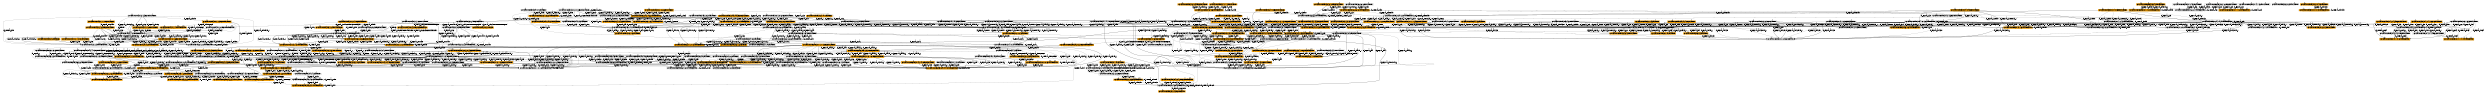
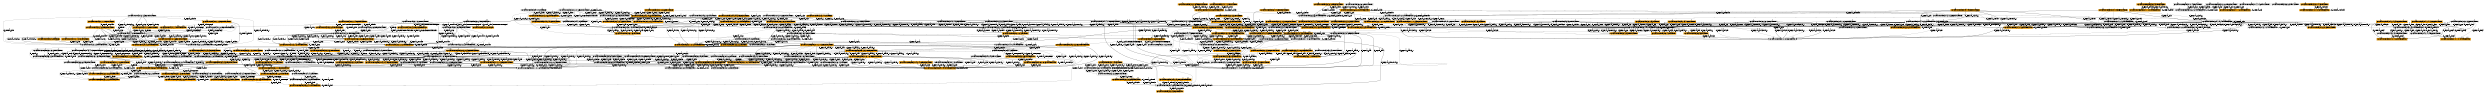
(1112, 62) -> (1110, 62)
